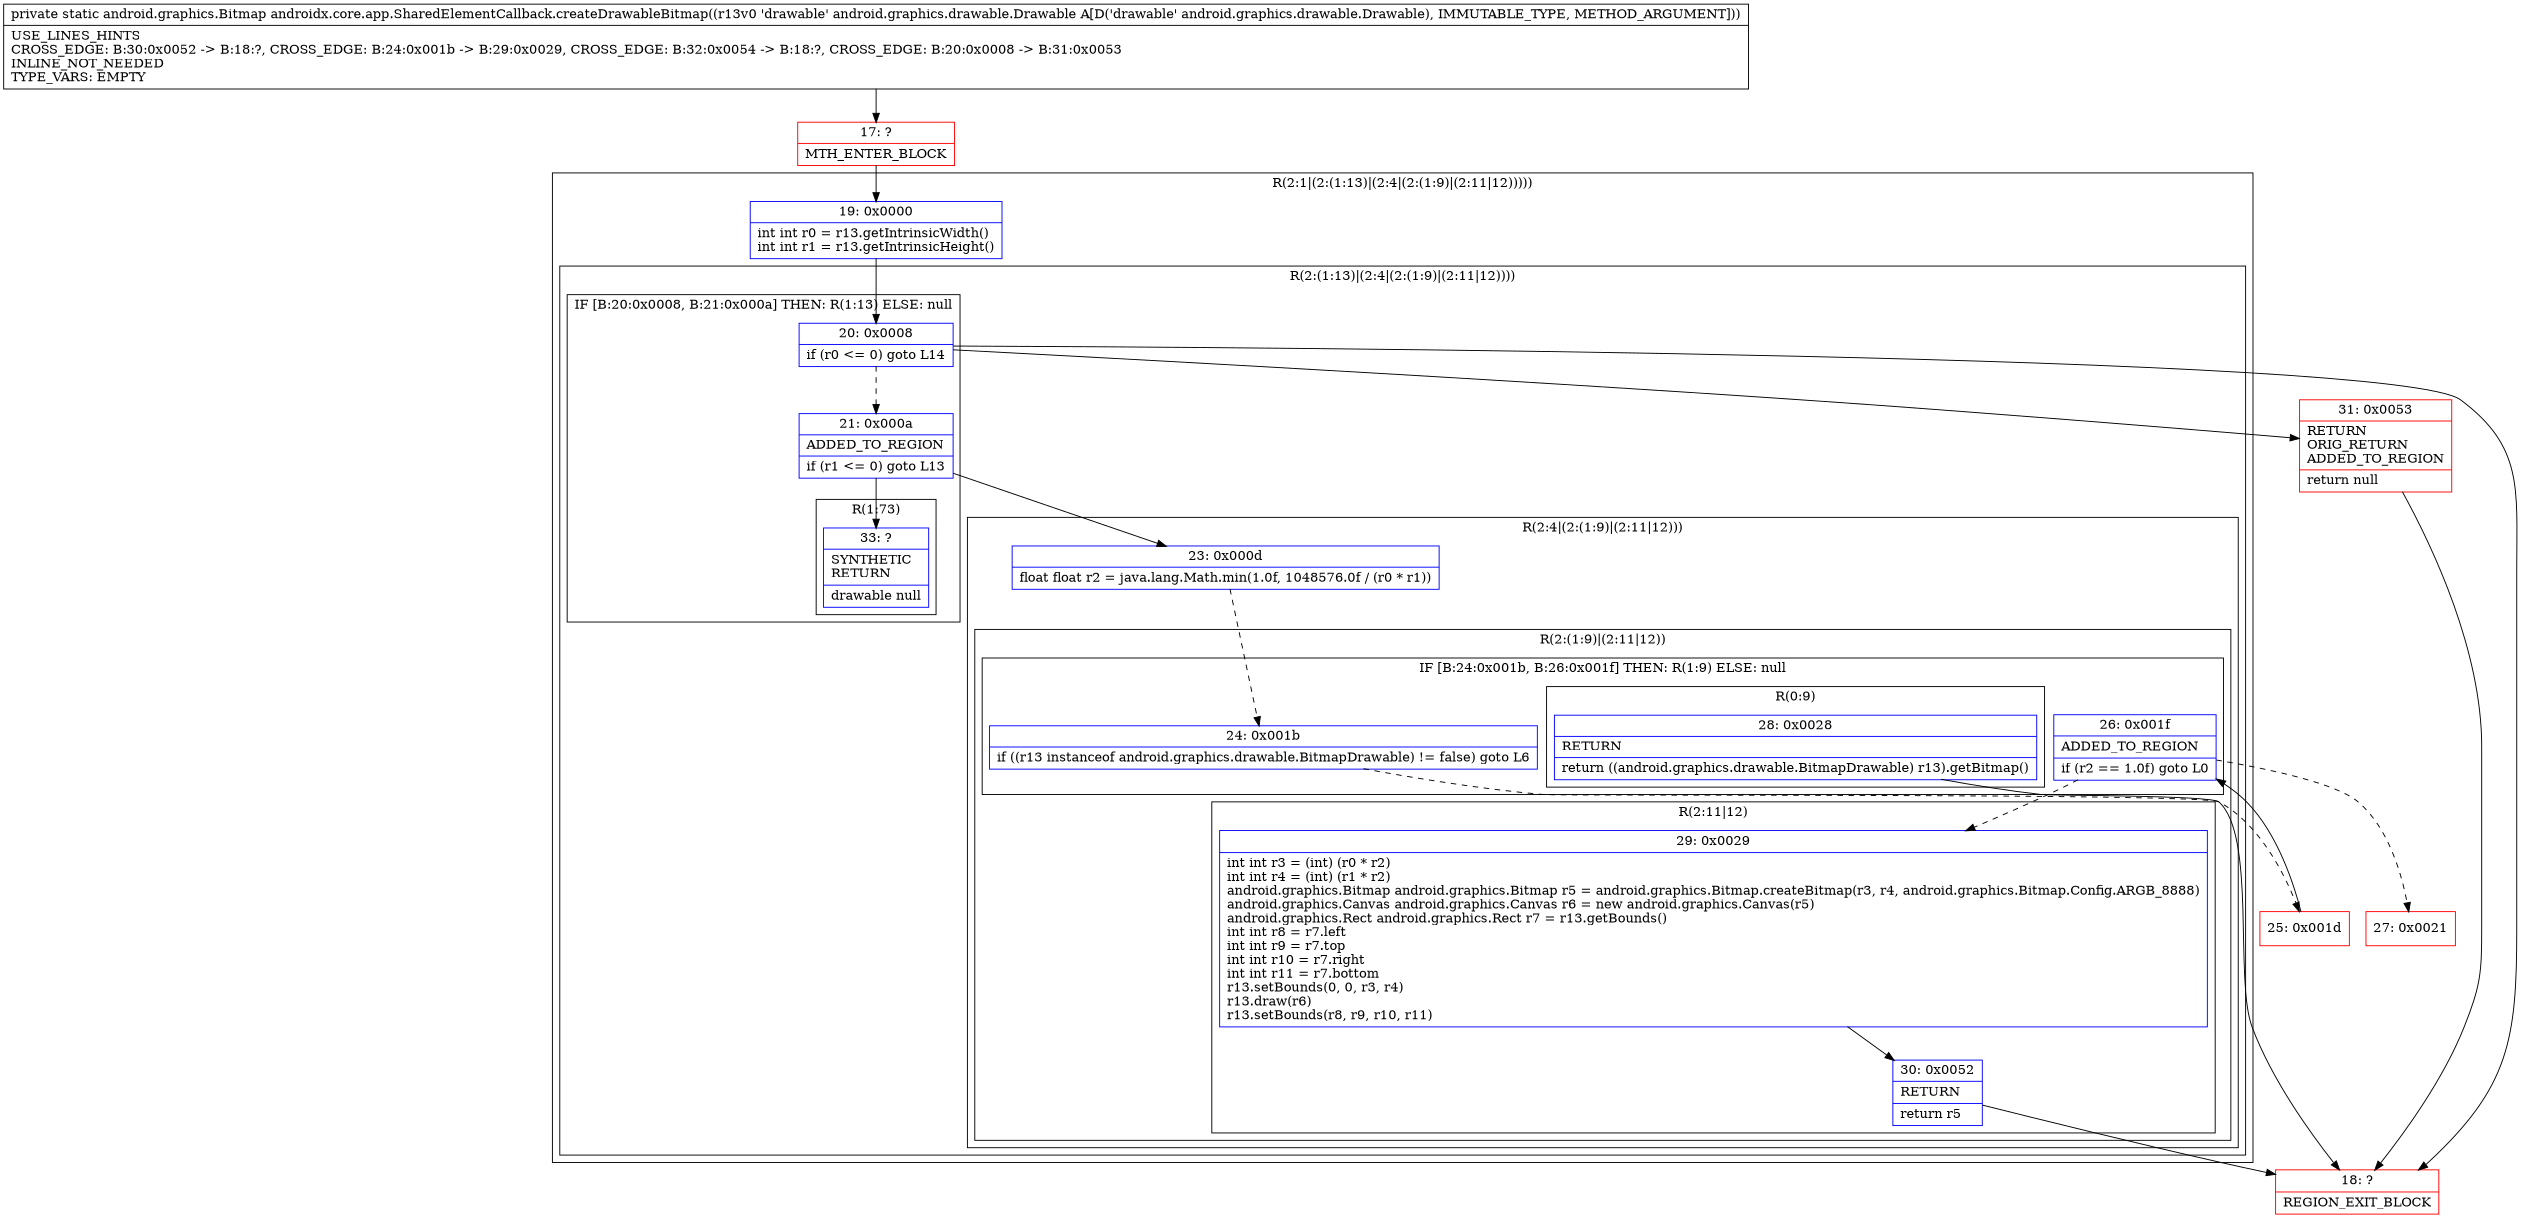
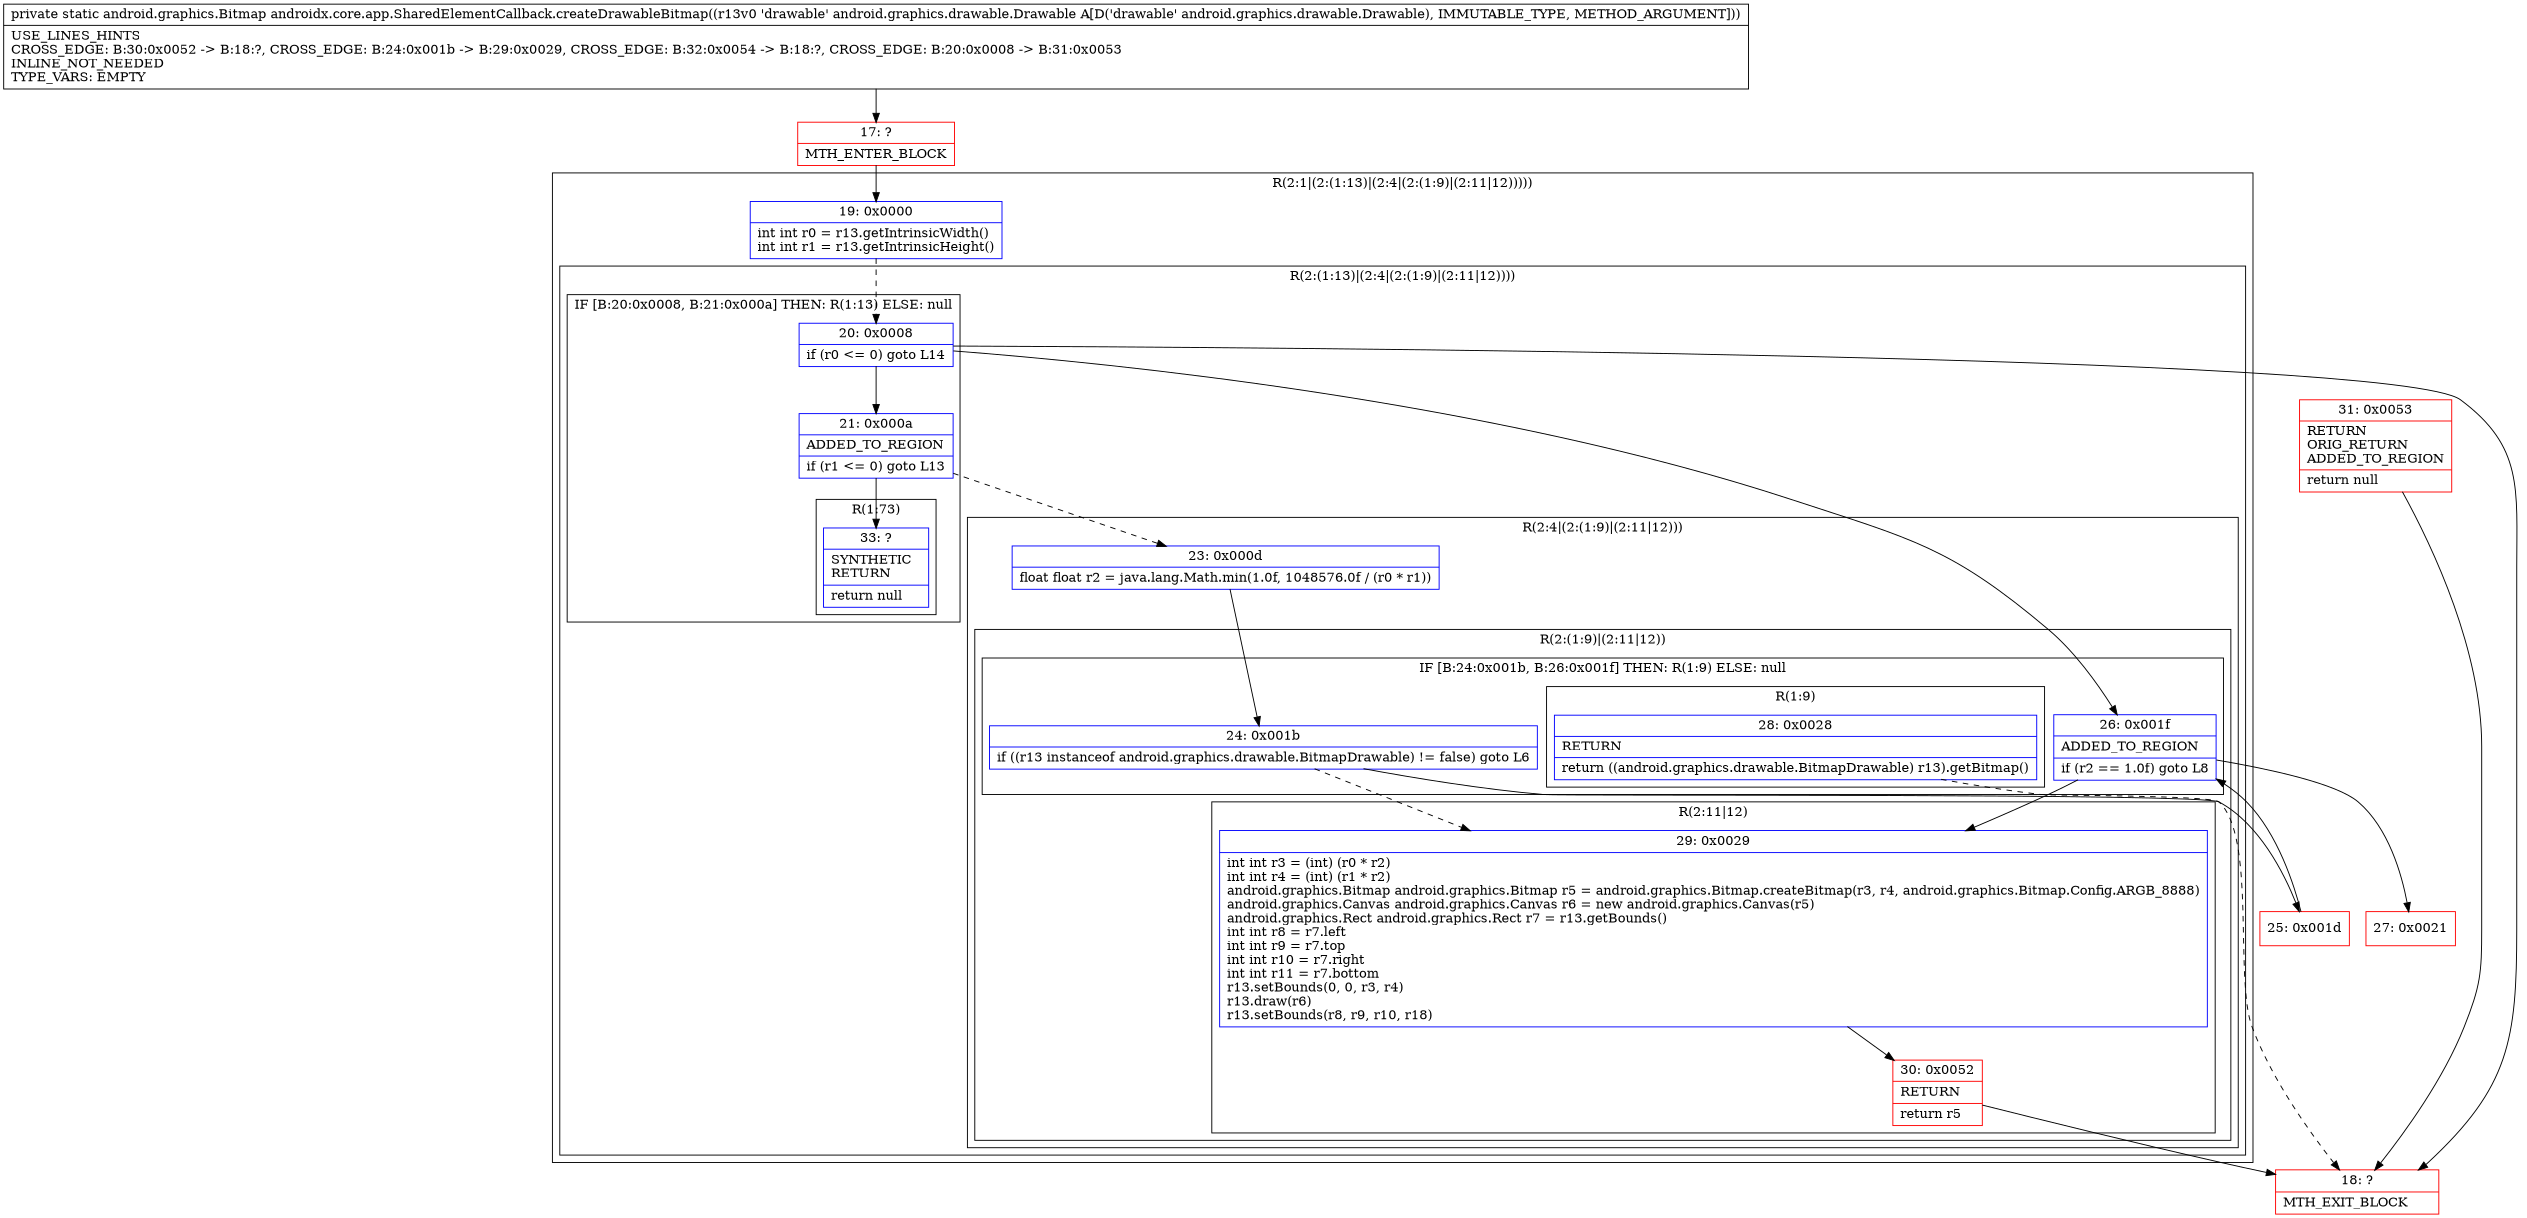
(876, 286) -> (876, 286)
(876, 385) -> (876, 385)
(1622, 388) -> (1569, 439)
(1055, 508) -> (1055, 508)
(876, 596) -> (867, 596)
(1243, 650) -> (1243, 650)
(1796, 697) -> (1796, 697)
(2135, 769) -> (2135, 769)
none -> (1362, 788)
(2343, 793) -> (2343, 793)
(1855, 795) -> (1855, 795)
(2019, 808) -> (2019, 808)
(2238, 852) -> (2238, 852)
(1330, 1015) -> (1330, 1015)
(1938, 1093) -> (1938, 1093)
(2357, 1203) -> (2346, 1203)
